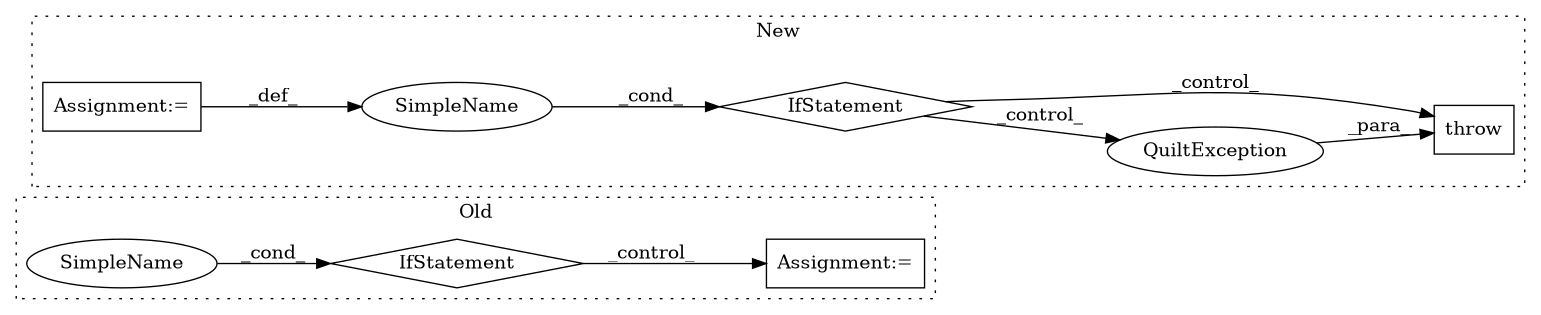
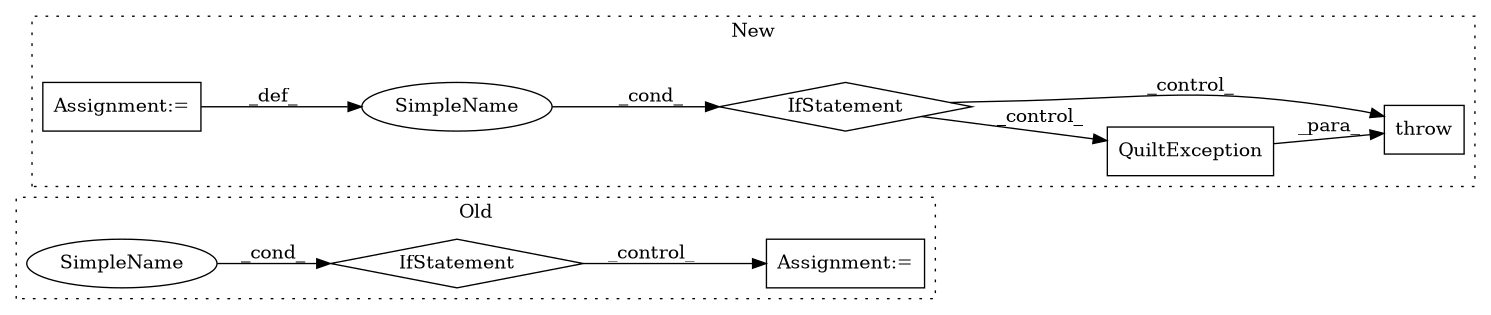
(1215, 151) -> (1190, 151)
